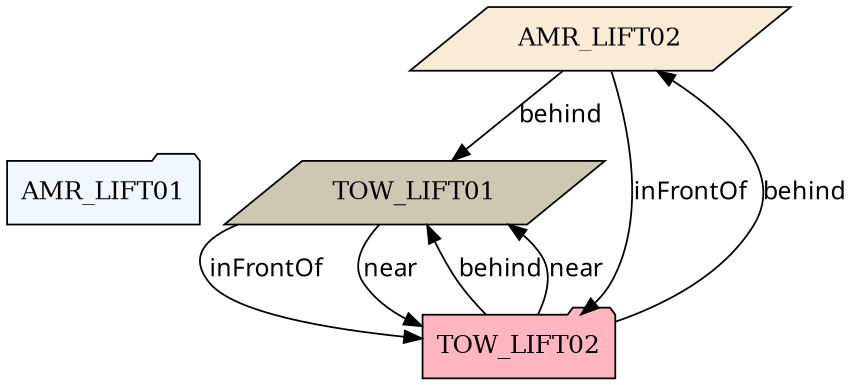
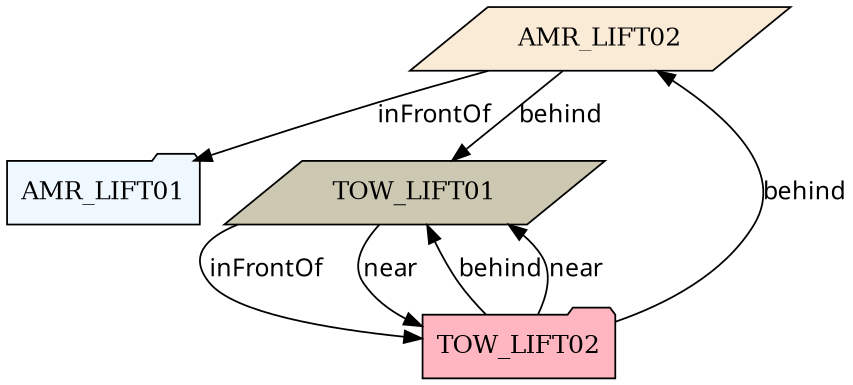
(632, 191) -> (349, 111)
